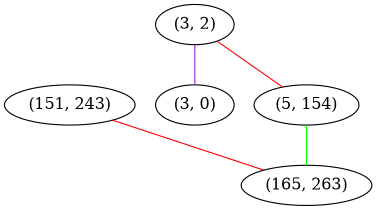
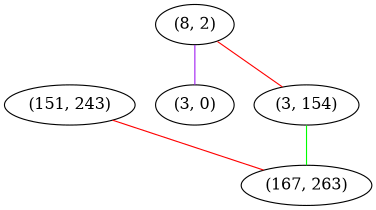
(195, 25) -> (195, 25)
(307, 105) -> (307, 105)
(307, 185) -> (307, 185)
